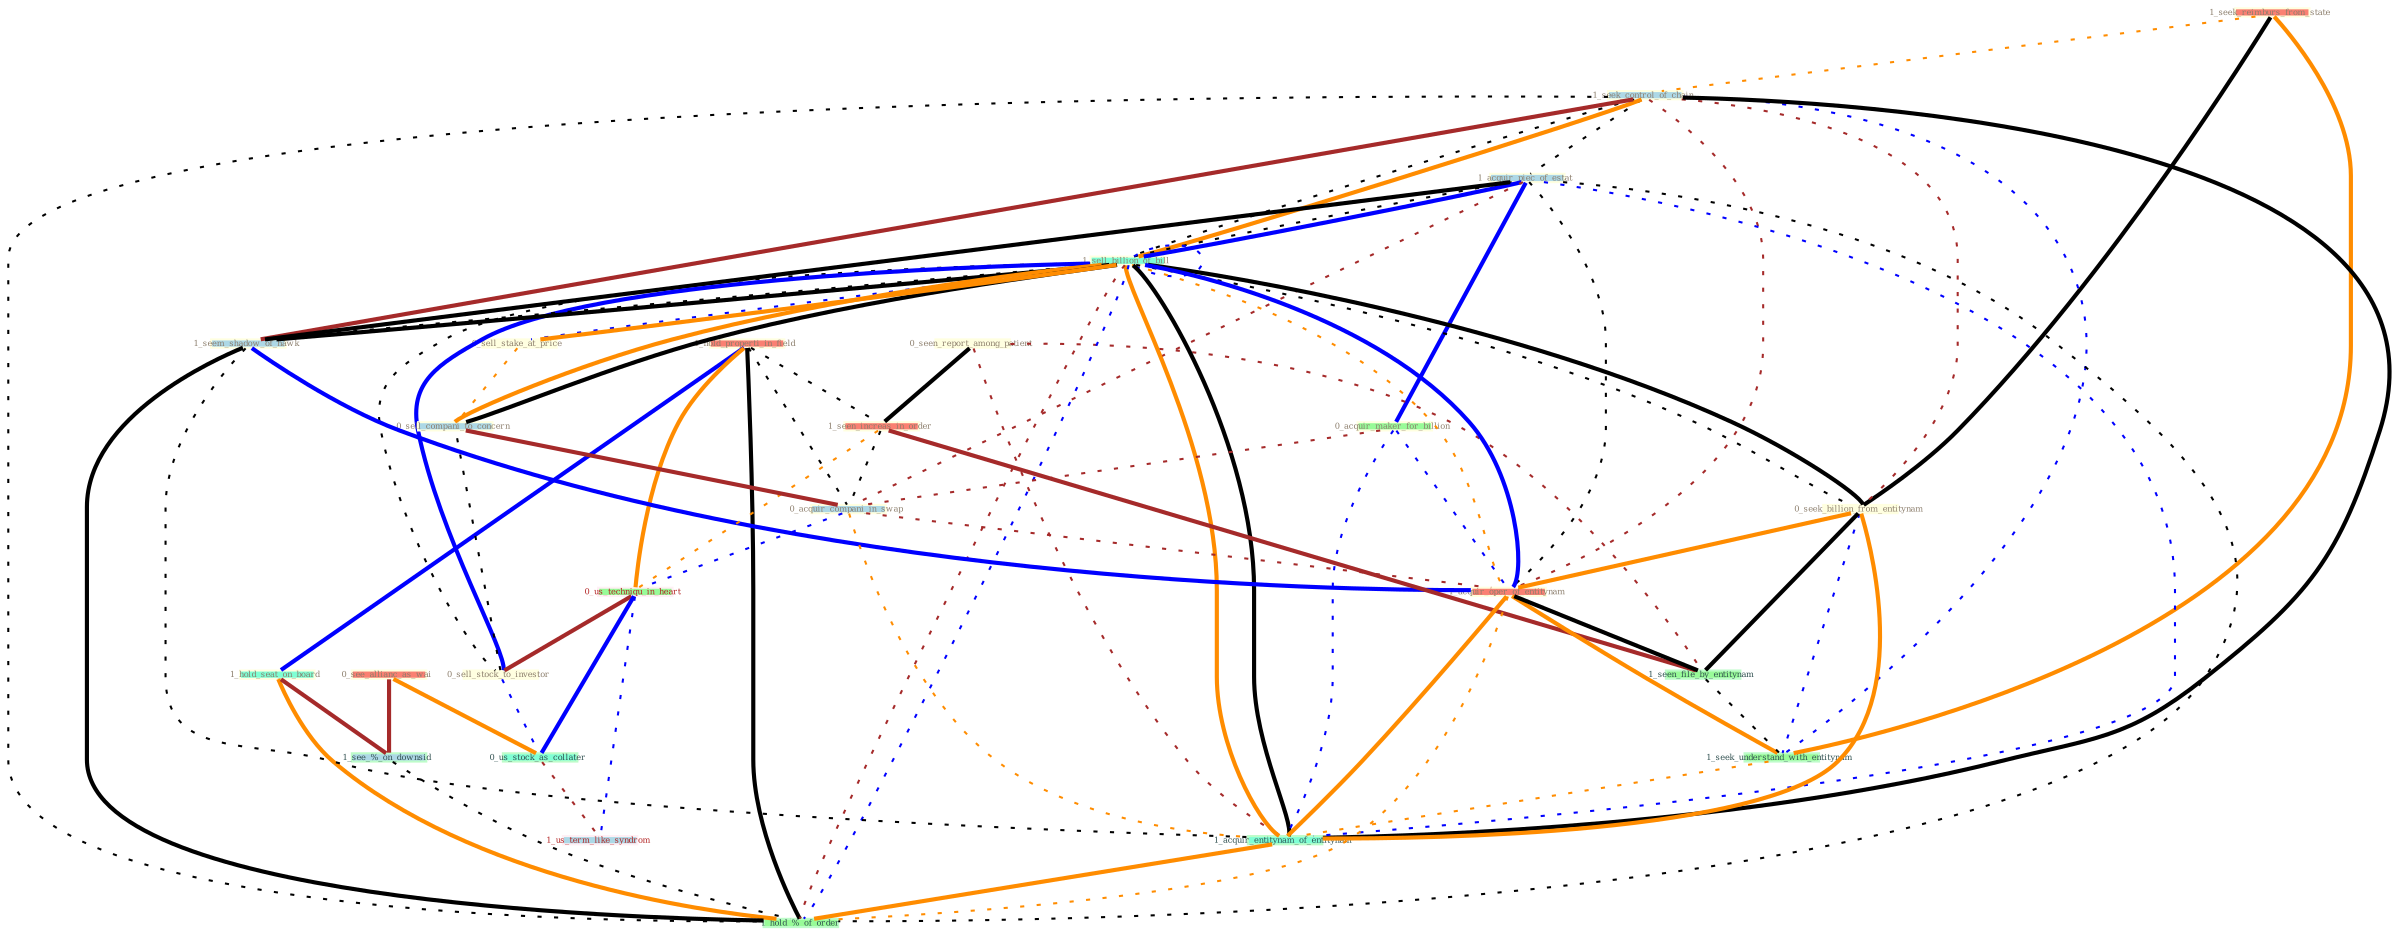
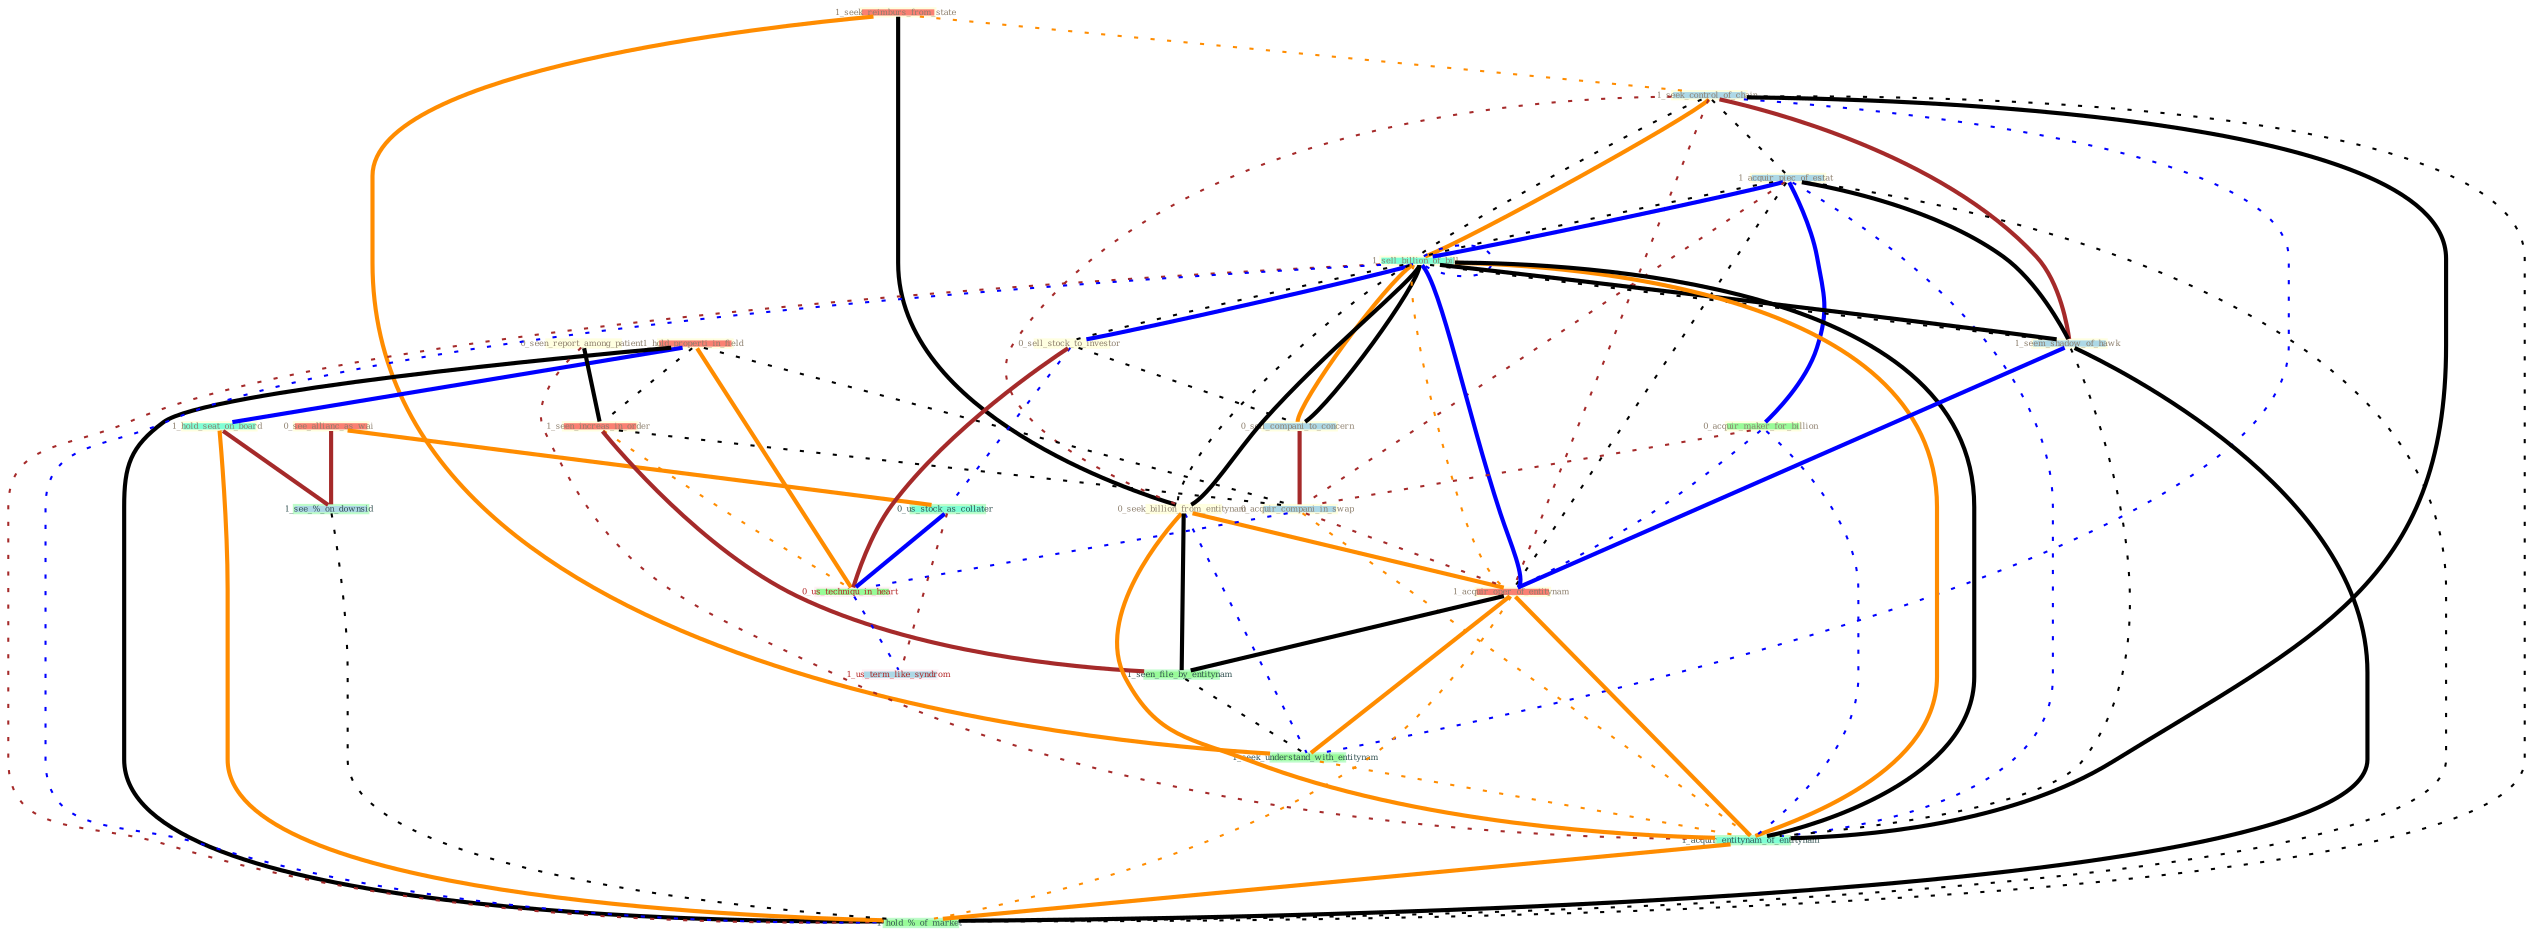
(519, 344) -> none
(1369, 390) -> none
(801, 923) -> (921, 923)
